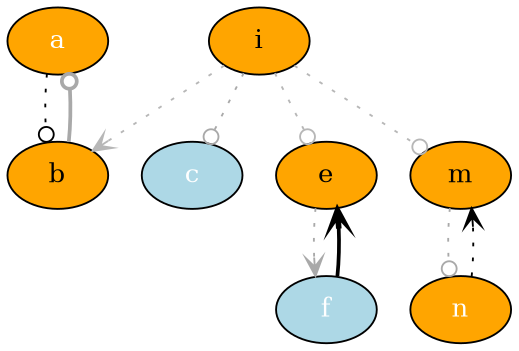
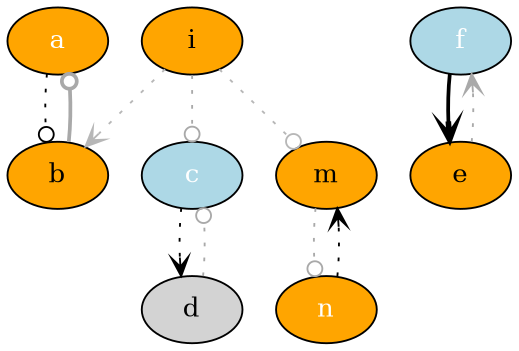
(289, 101) -> none
none -> (192, 310)
